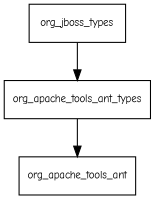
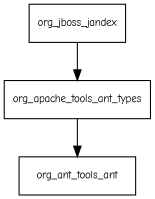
(77, 23) -> (77, 23)
(77, 176) -> (77, 176)
